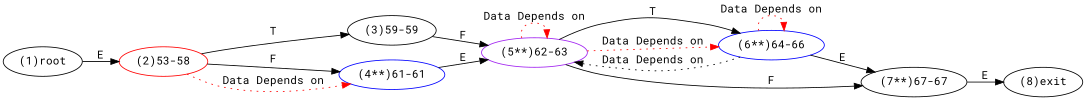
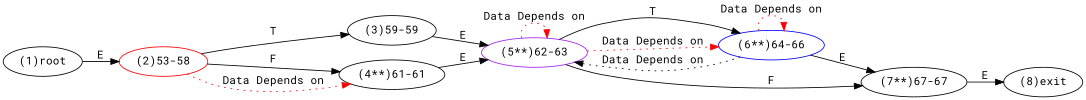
(463, 36) -> (463, 36)
(392, 75) -> (392, 75)
